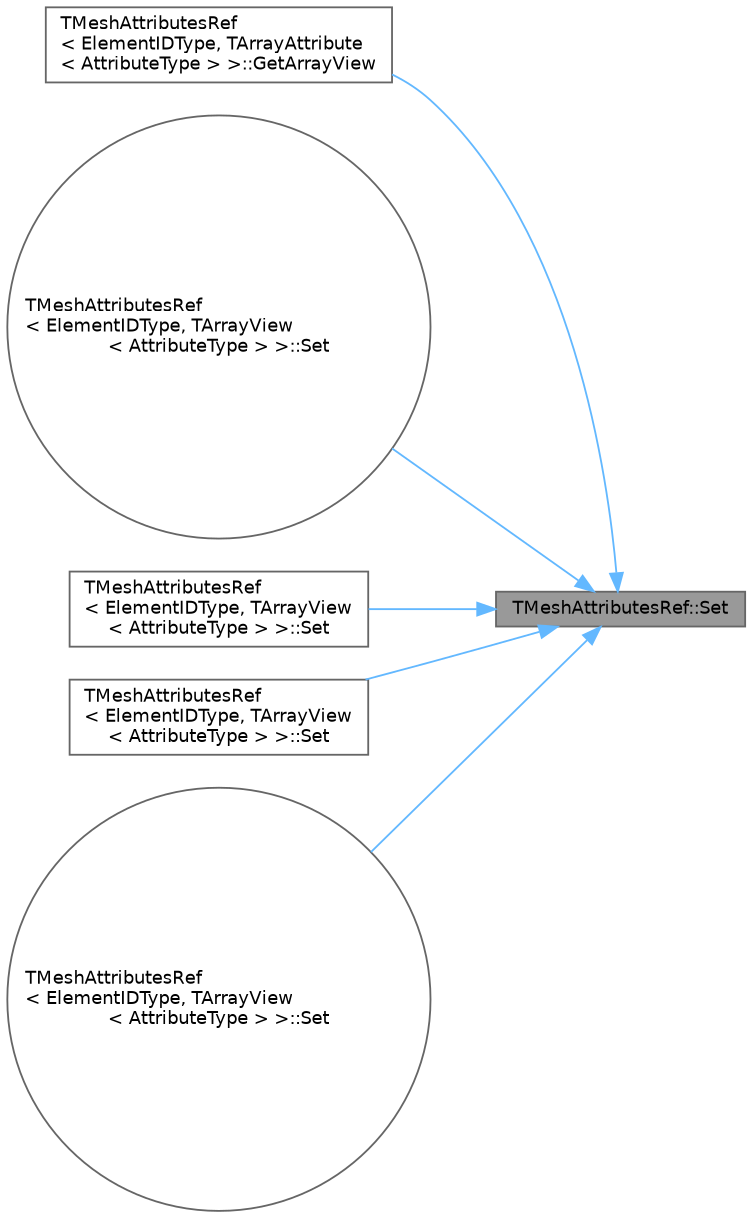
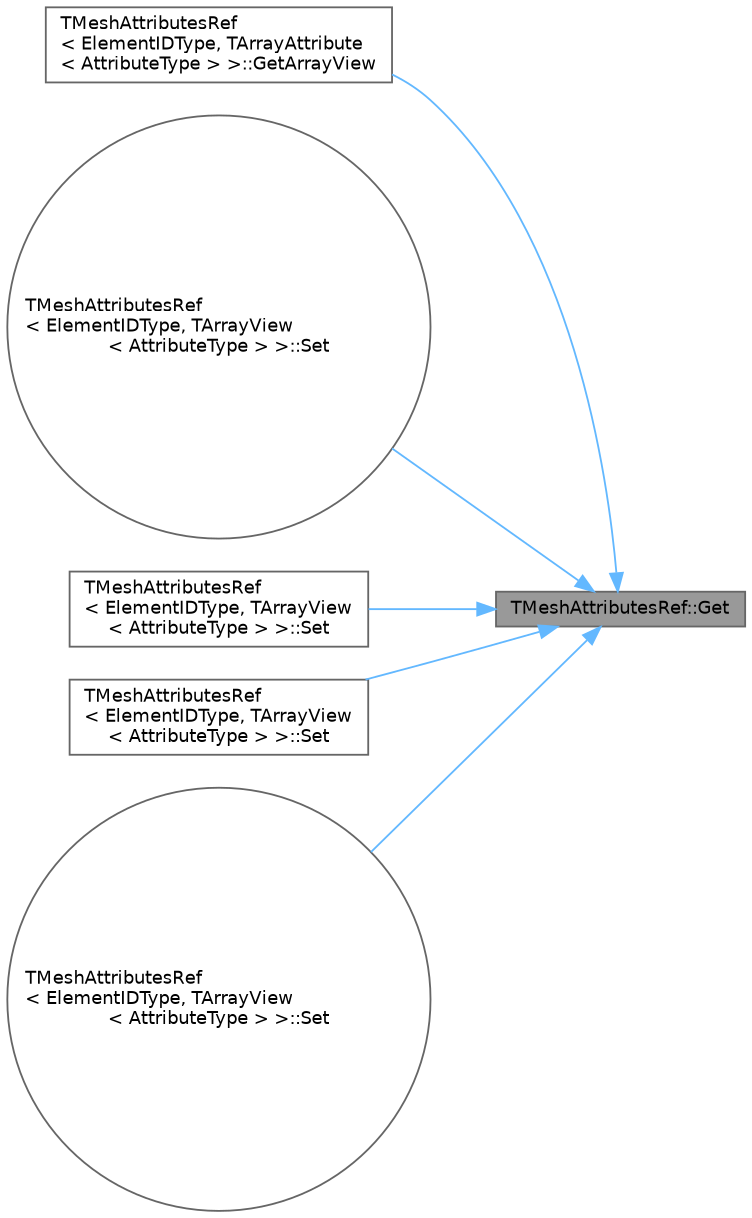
(621, 609) -> (621, 609)
